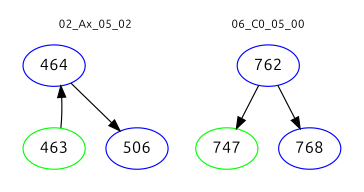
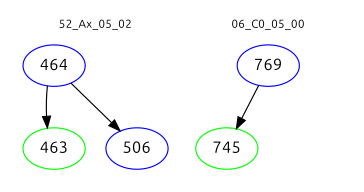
(96, 25) -> (96, 25)
(268, 66) -> (268, 66)
(62, 113) -> (46, 101)
(227, 149) -> (227, 149)
(310, 149) -> none
